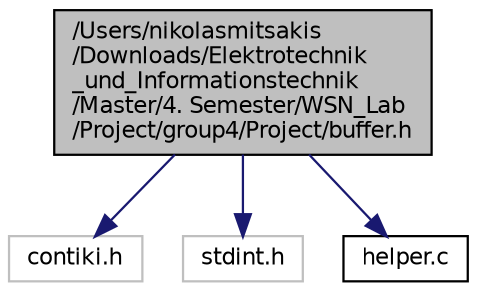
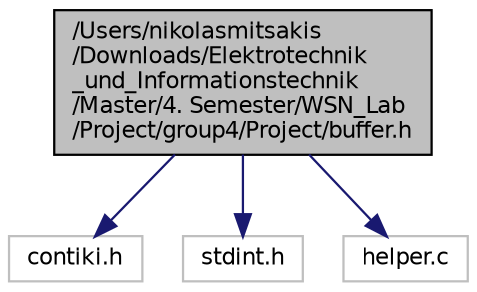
(406, 259) -> (406, 259)
